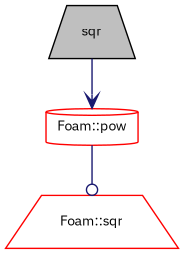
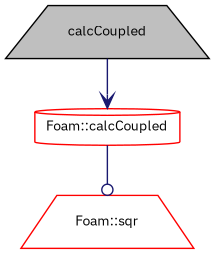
(92, 32) -> (107, 32)
(92, 127) -> (107, 127)
